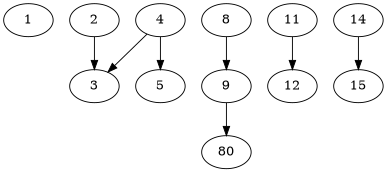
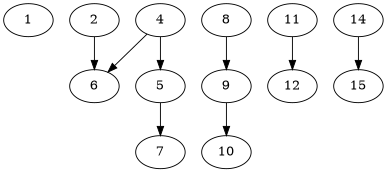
(94, 86) -> (94, 86)
none -> (160, 152)
(226, 152) -> (226, 152)
